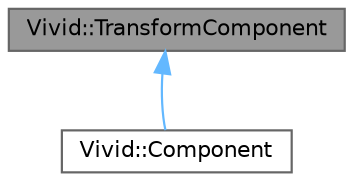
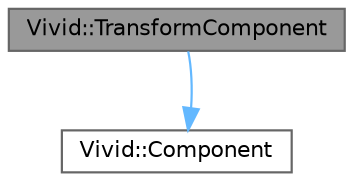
(162, 102) -> (191, 80)
